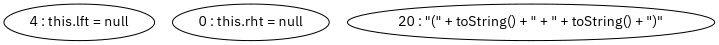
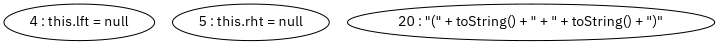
(251, 22) -> (251, 22)
